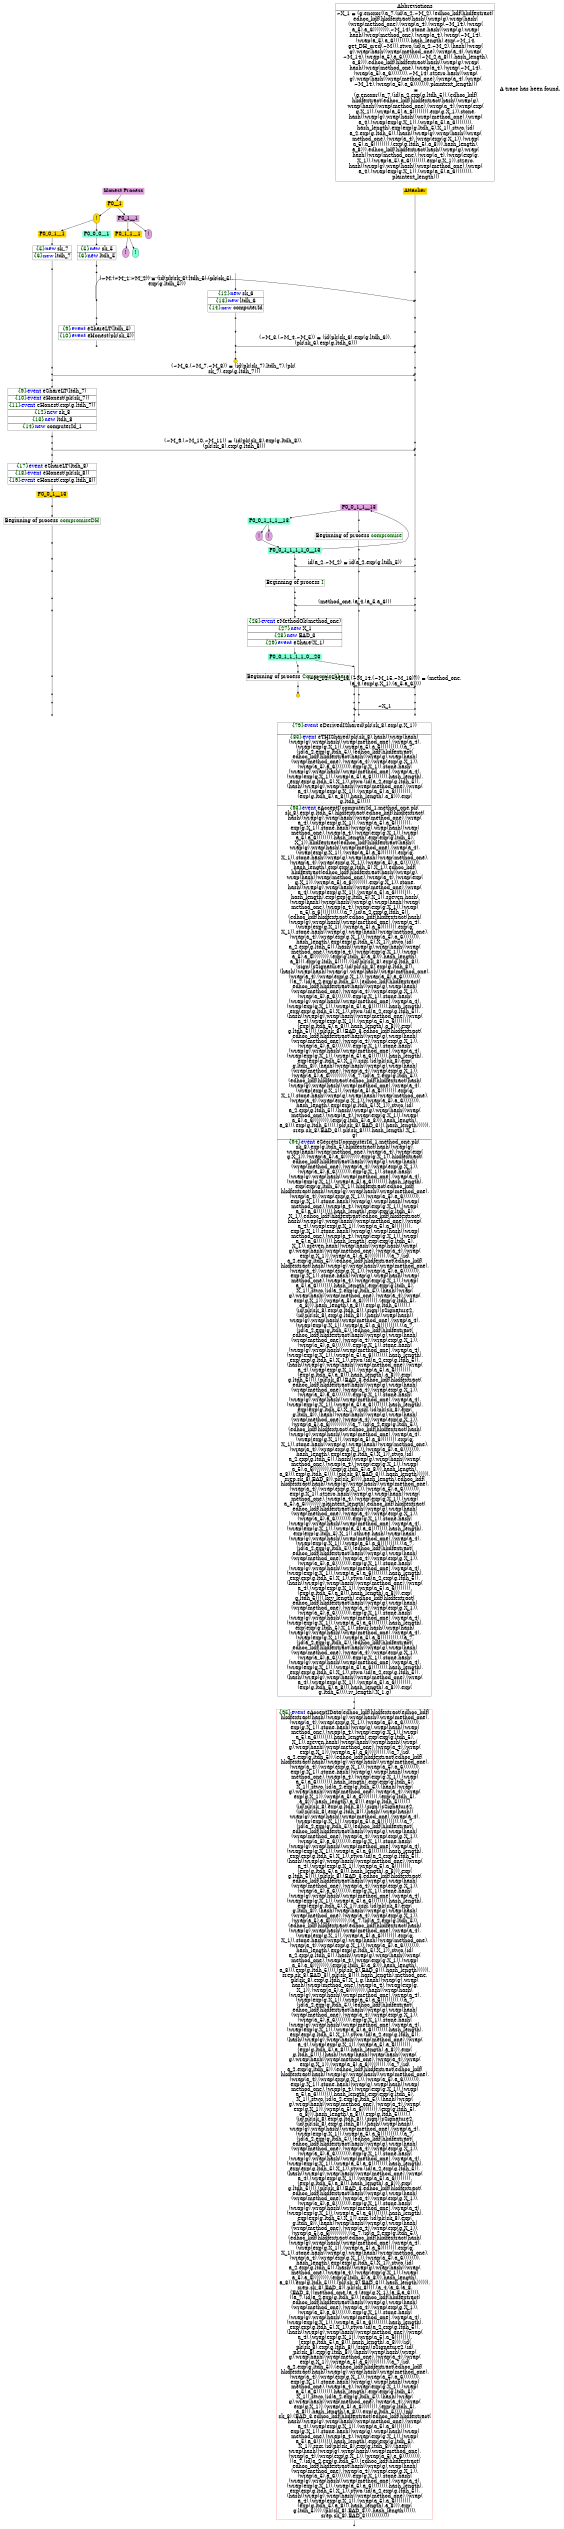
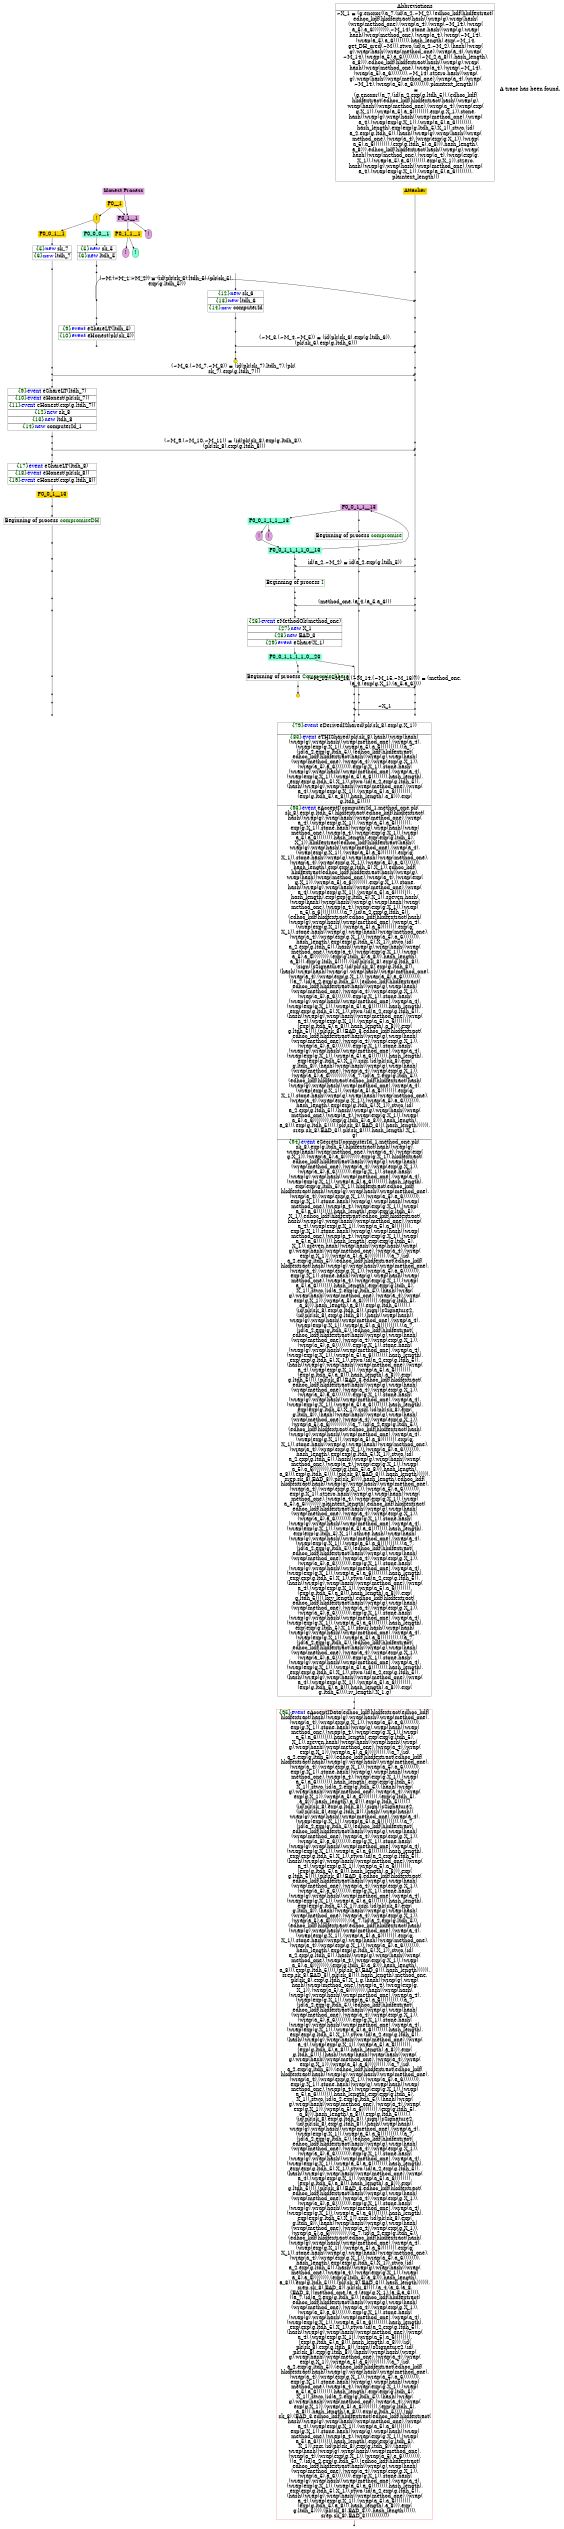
(119, 197) -> (126, 204)
